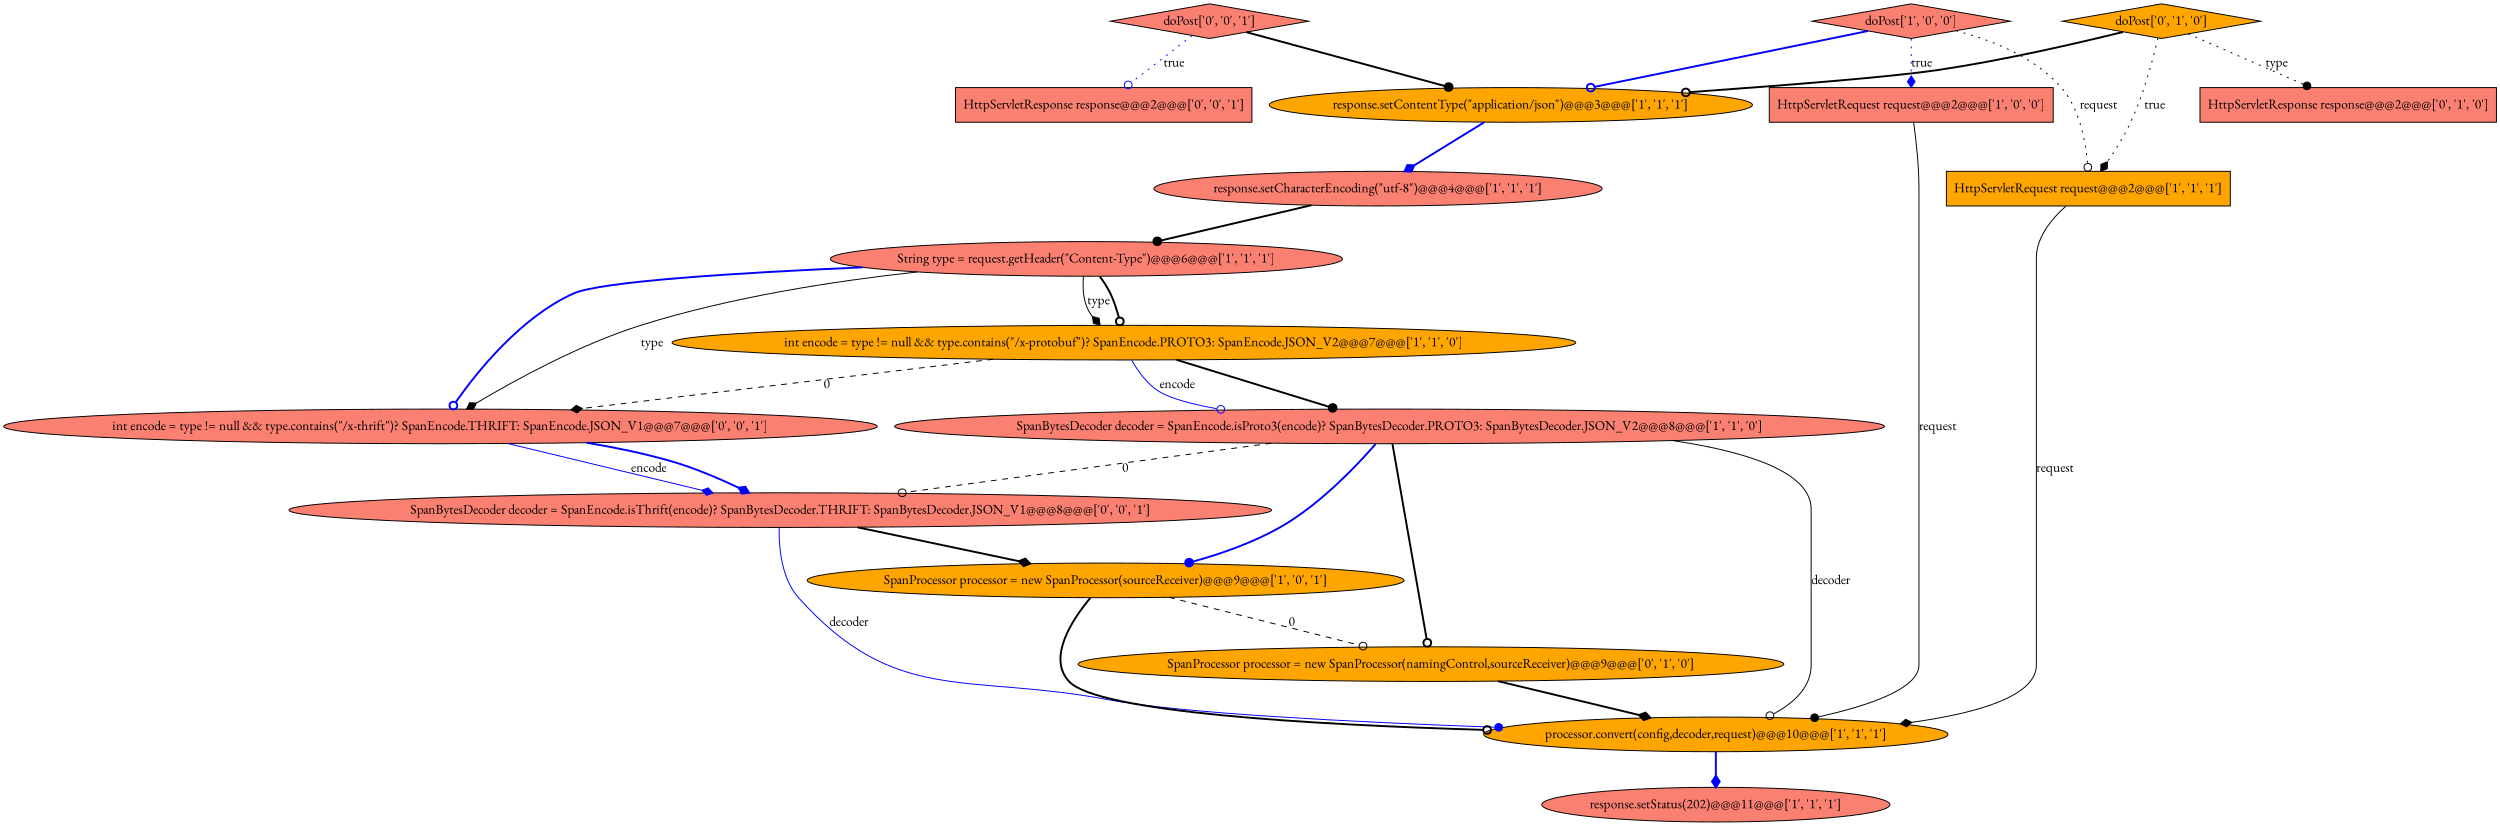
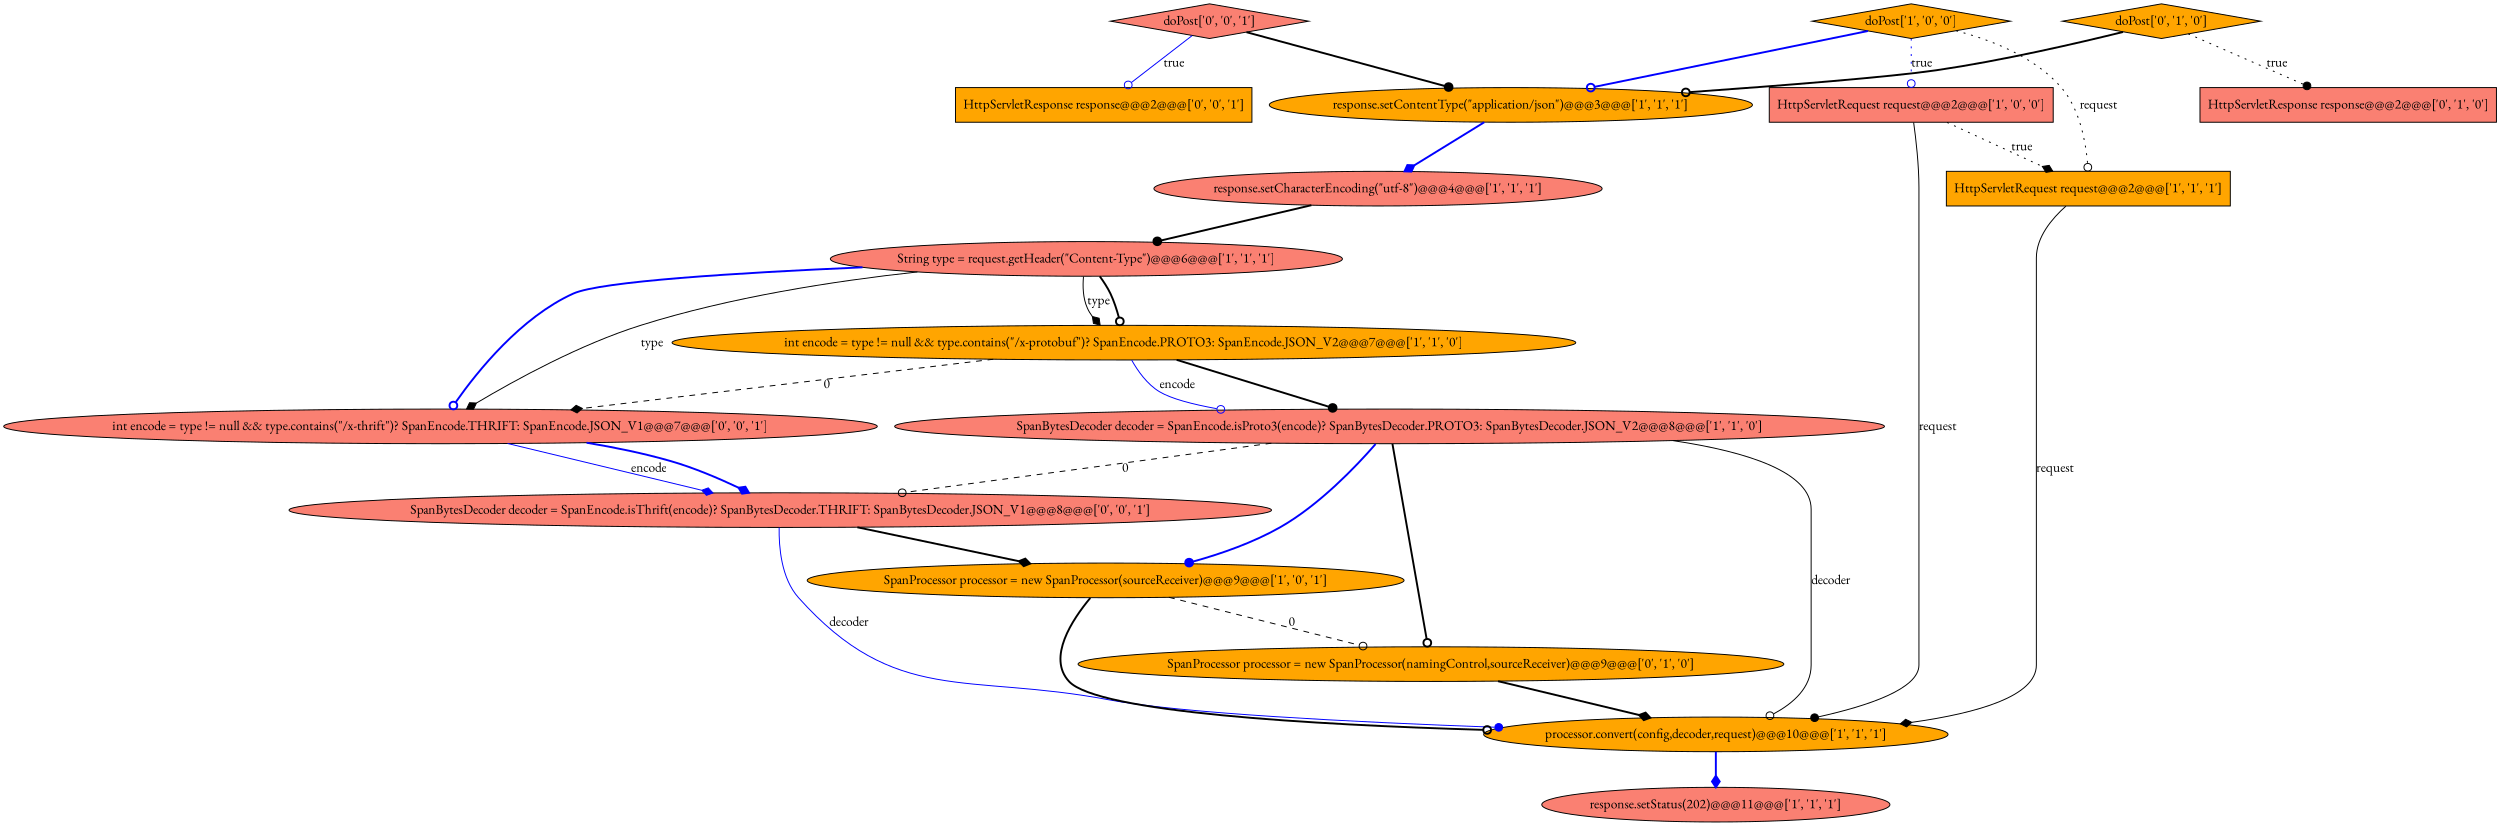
(1911, 21) -> (1911, 21)
(1911, 57) -> (1911, 57)
(1162, 59) -> (1162, 59)
(2277, 63) -> (2277, 63)
(2139, 103) -> (1995, 144)
(1104, 105) -> (1104, 105)
